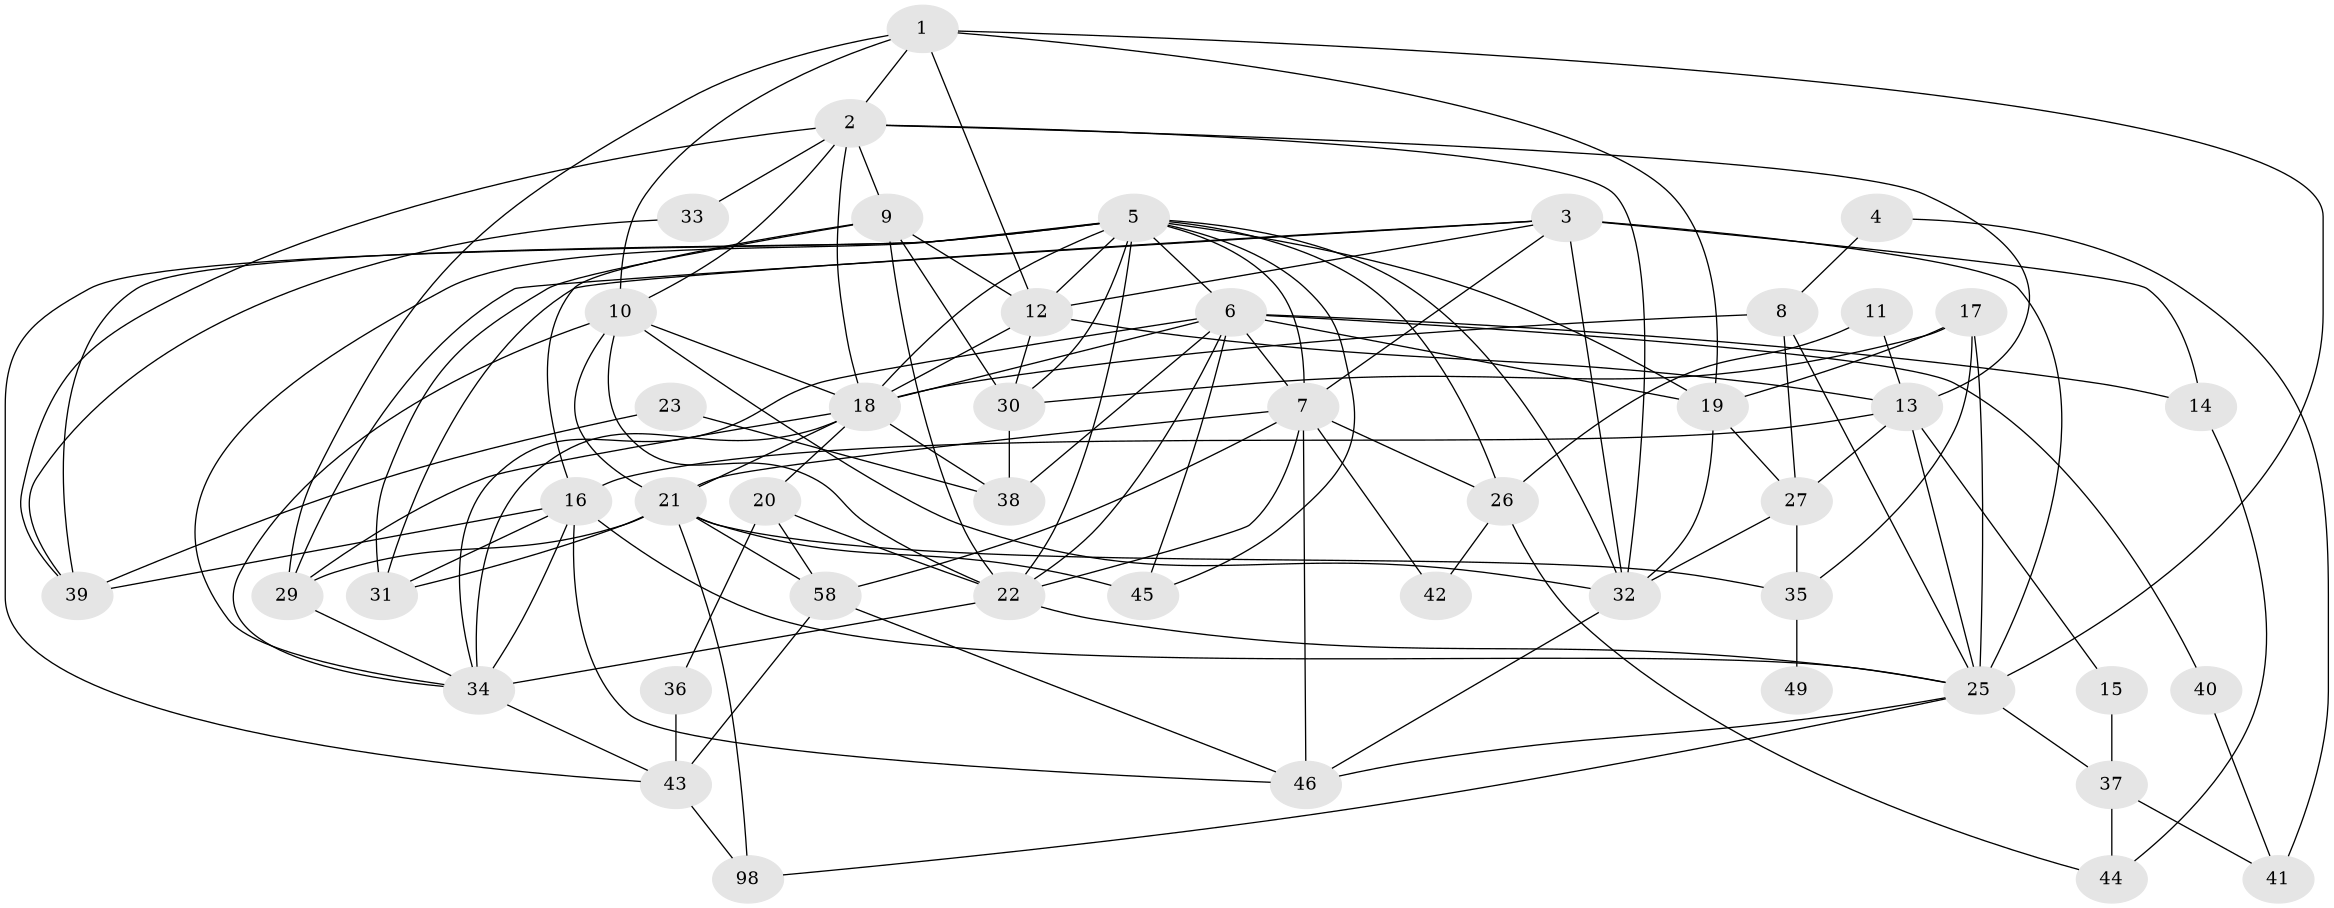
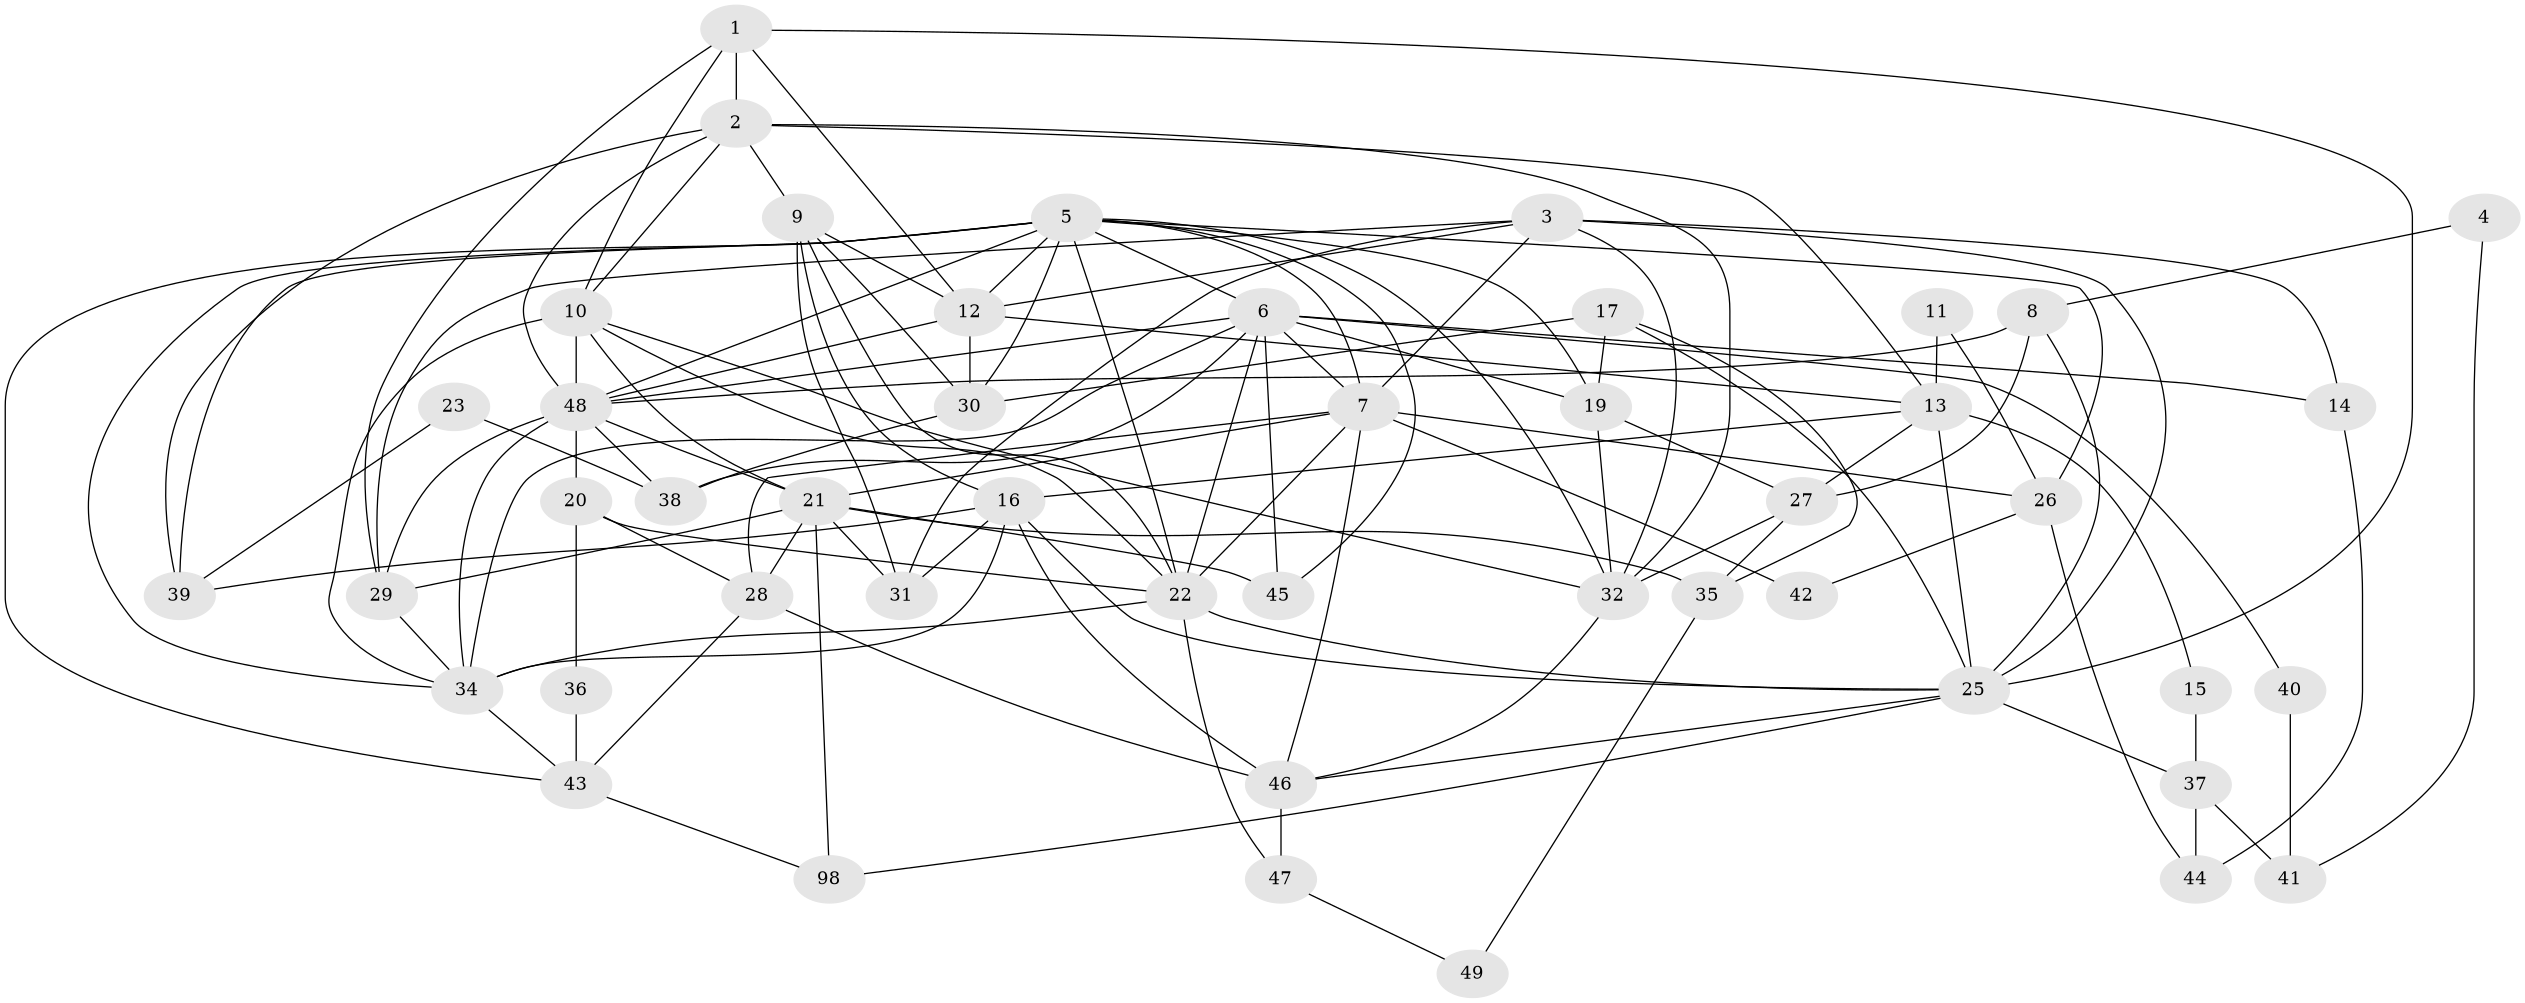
(1422, 98) -> none
(693, 218) -> none
(865, 407) -> (576, 407)
(826, 596) -> (757, 596)
none -> (1281, 879)
